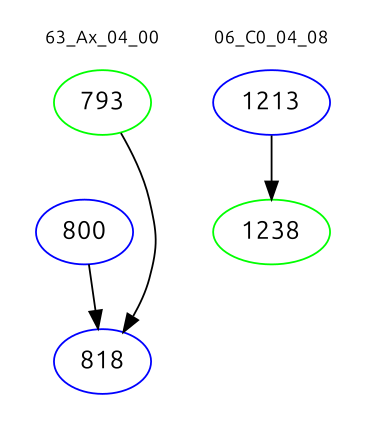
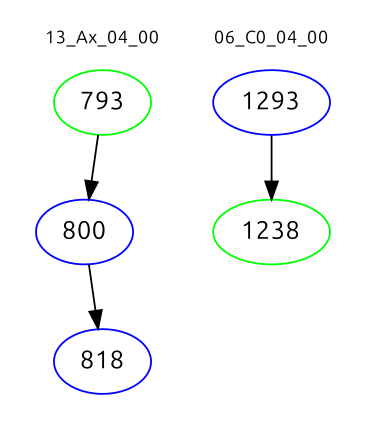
(103, 39) -> (103, 39)
(272, 39) -> (272, 39)
(272, 103) -> (272, 103)
(154, 223) -> (95, 158)
